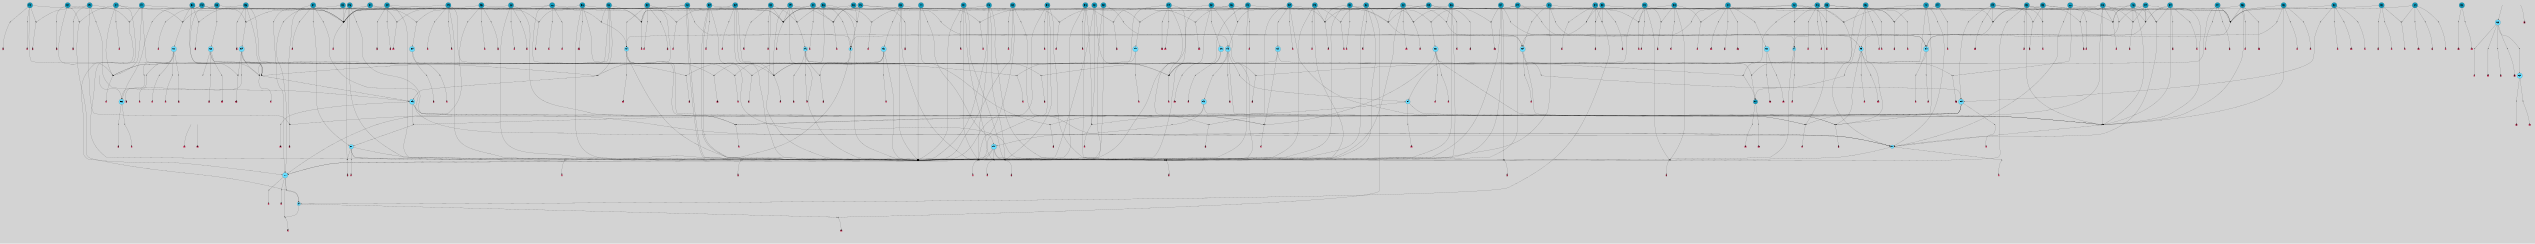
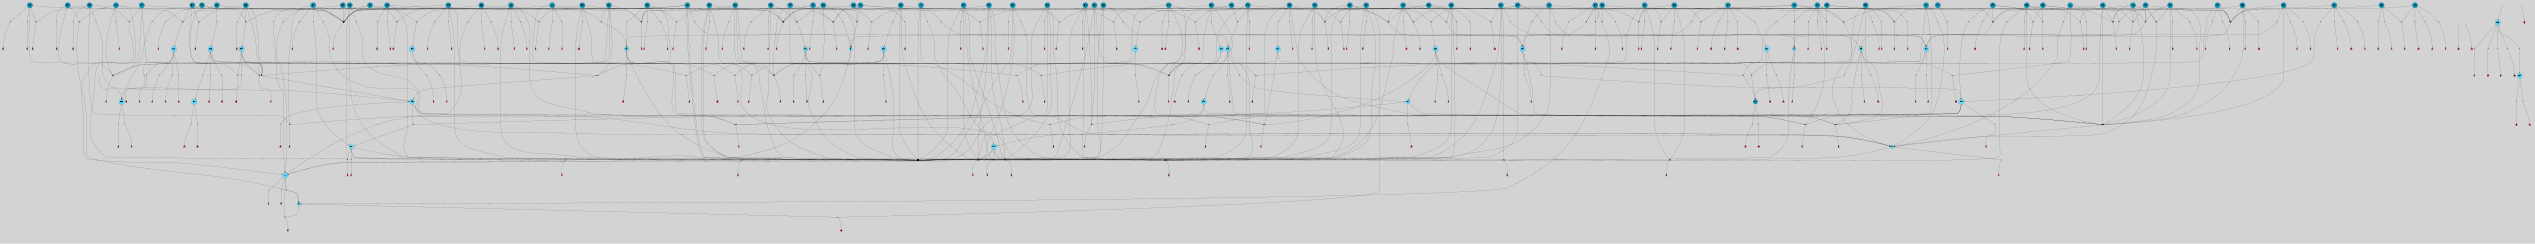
(2462, 5) -> none
none -> (194, 102)
